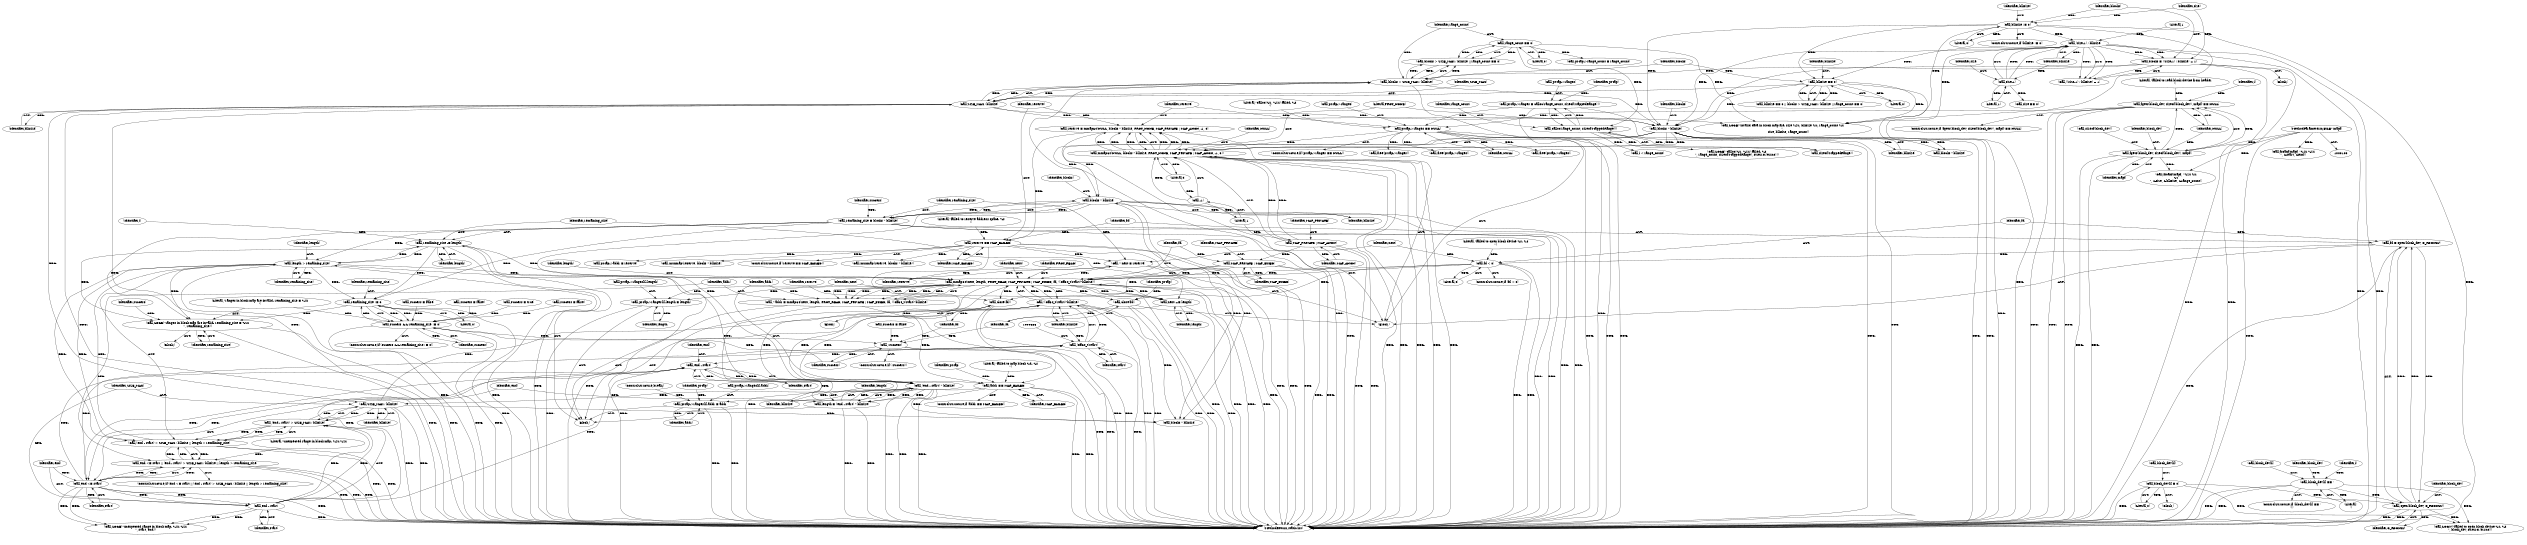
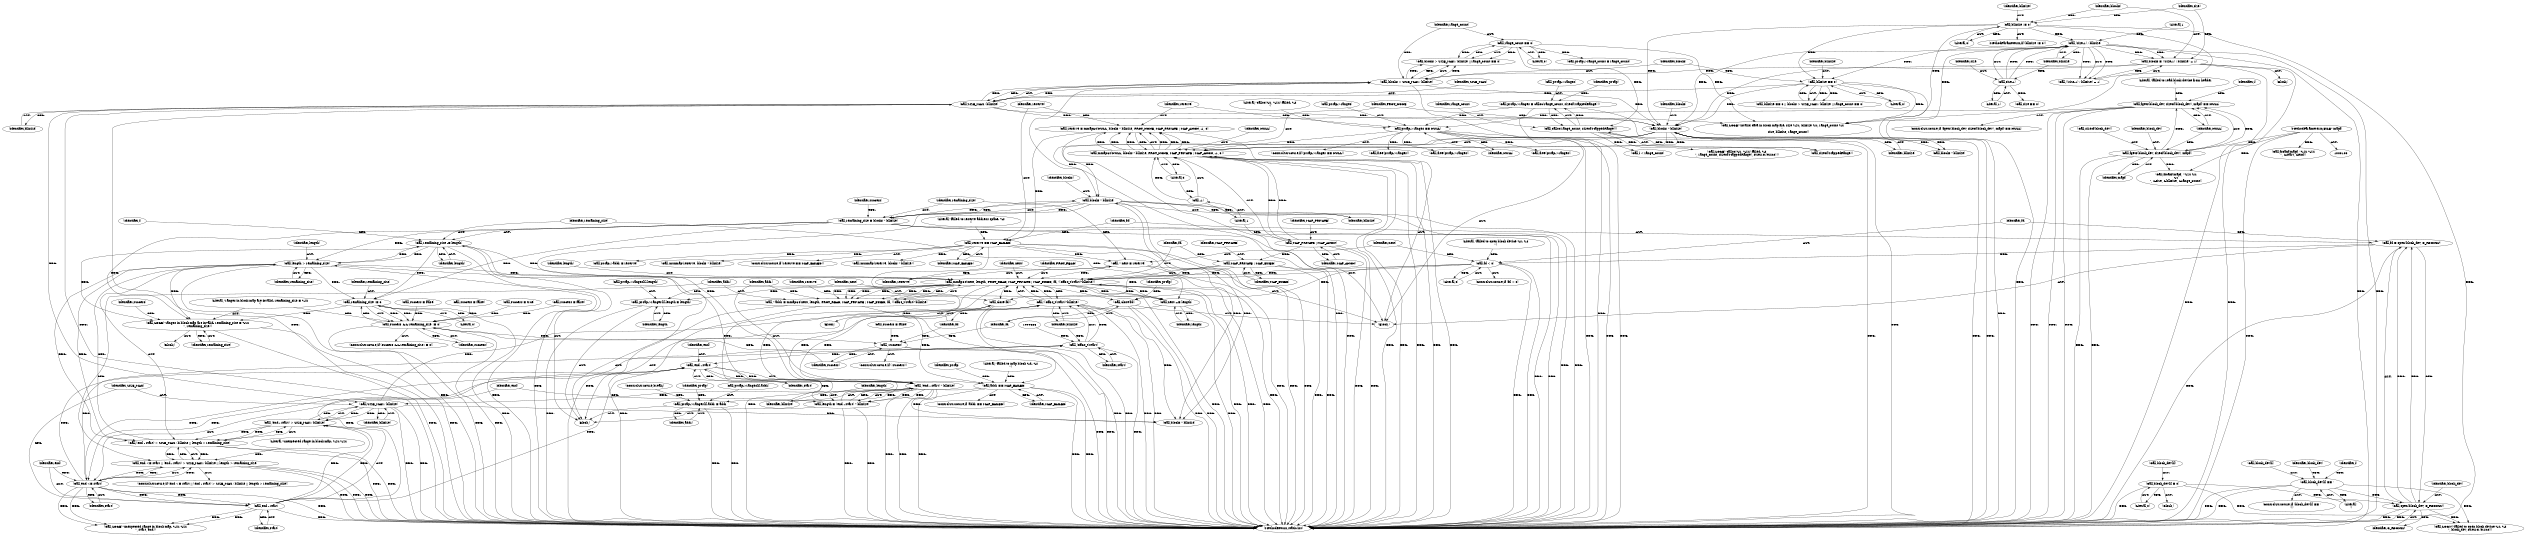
(2017, 43) -> (2017, 43)
(1389, 104) -> (1389, 104)
(1065, 336) -> (1065, 336)
